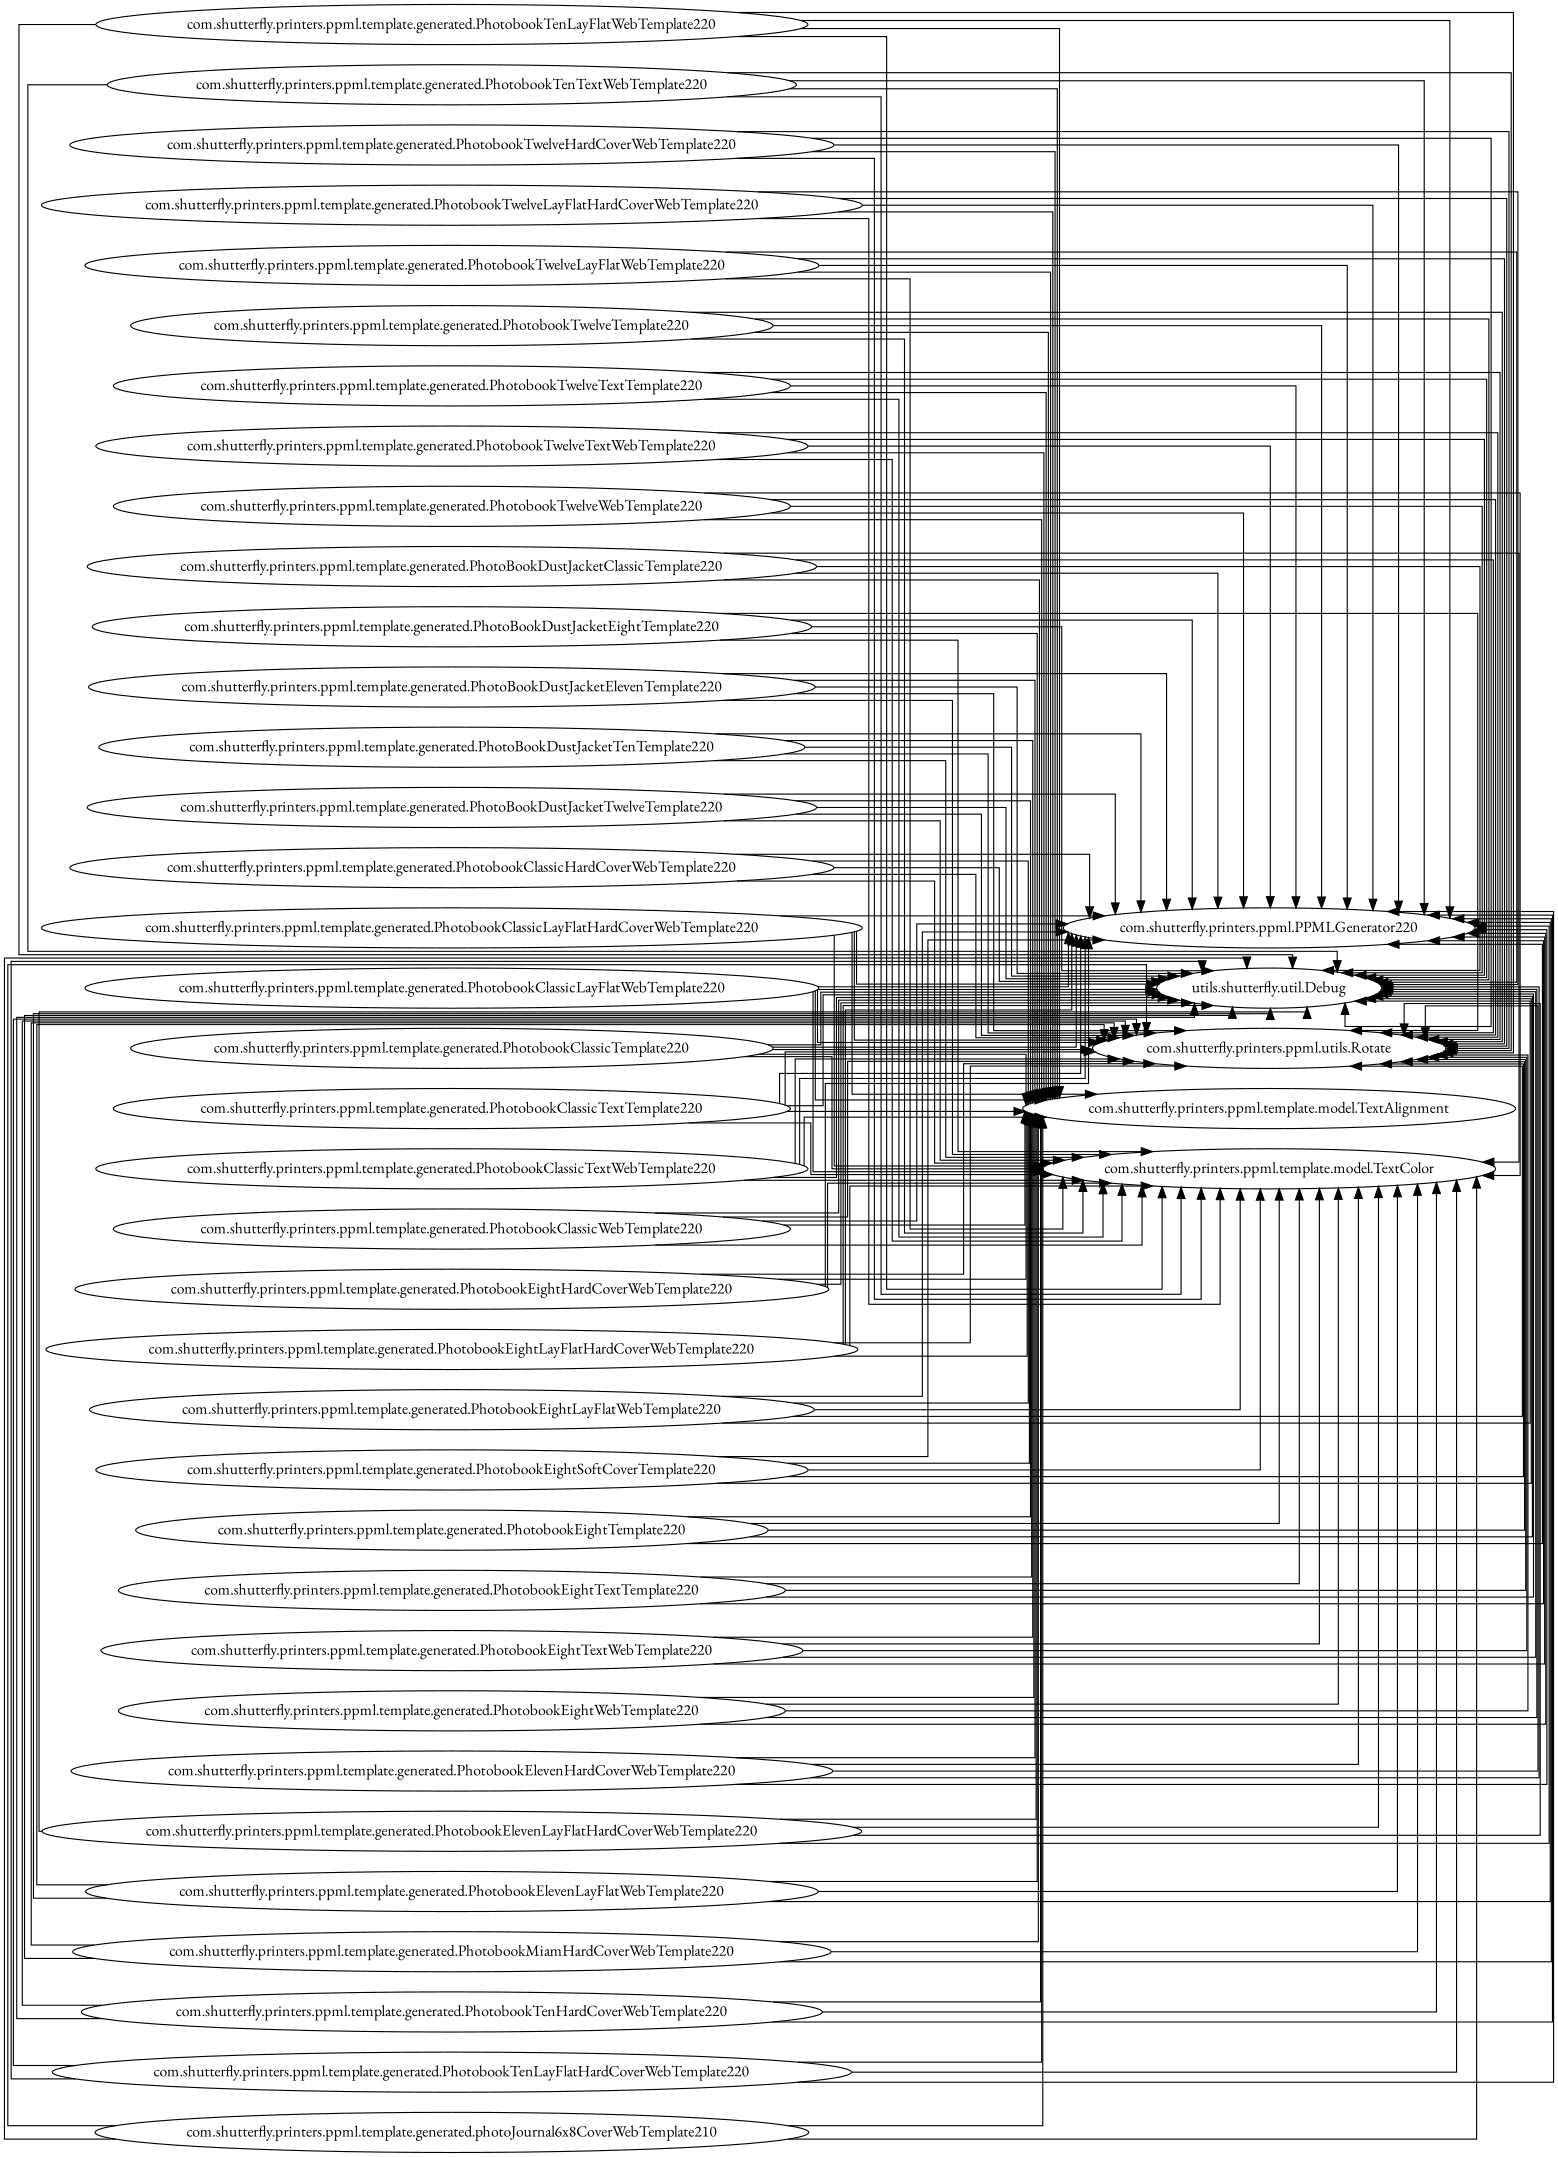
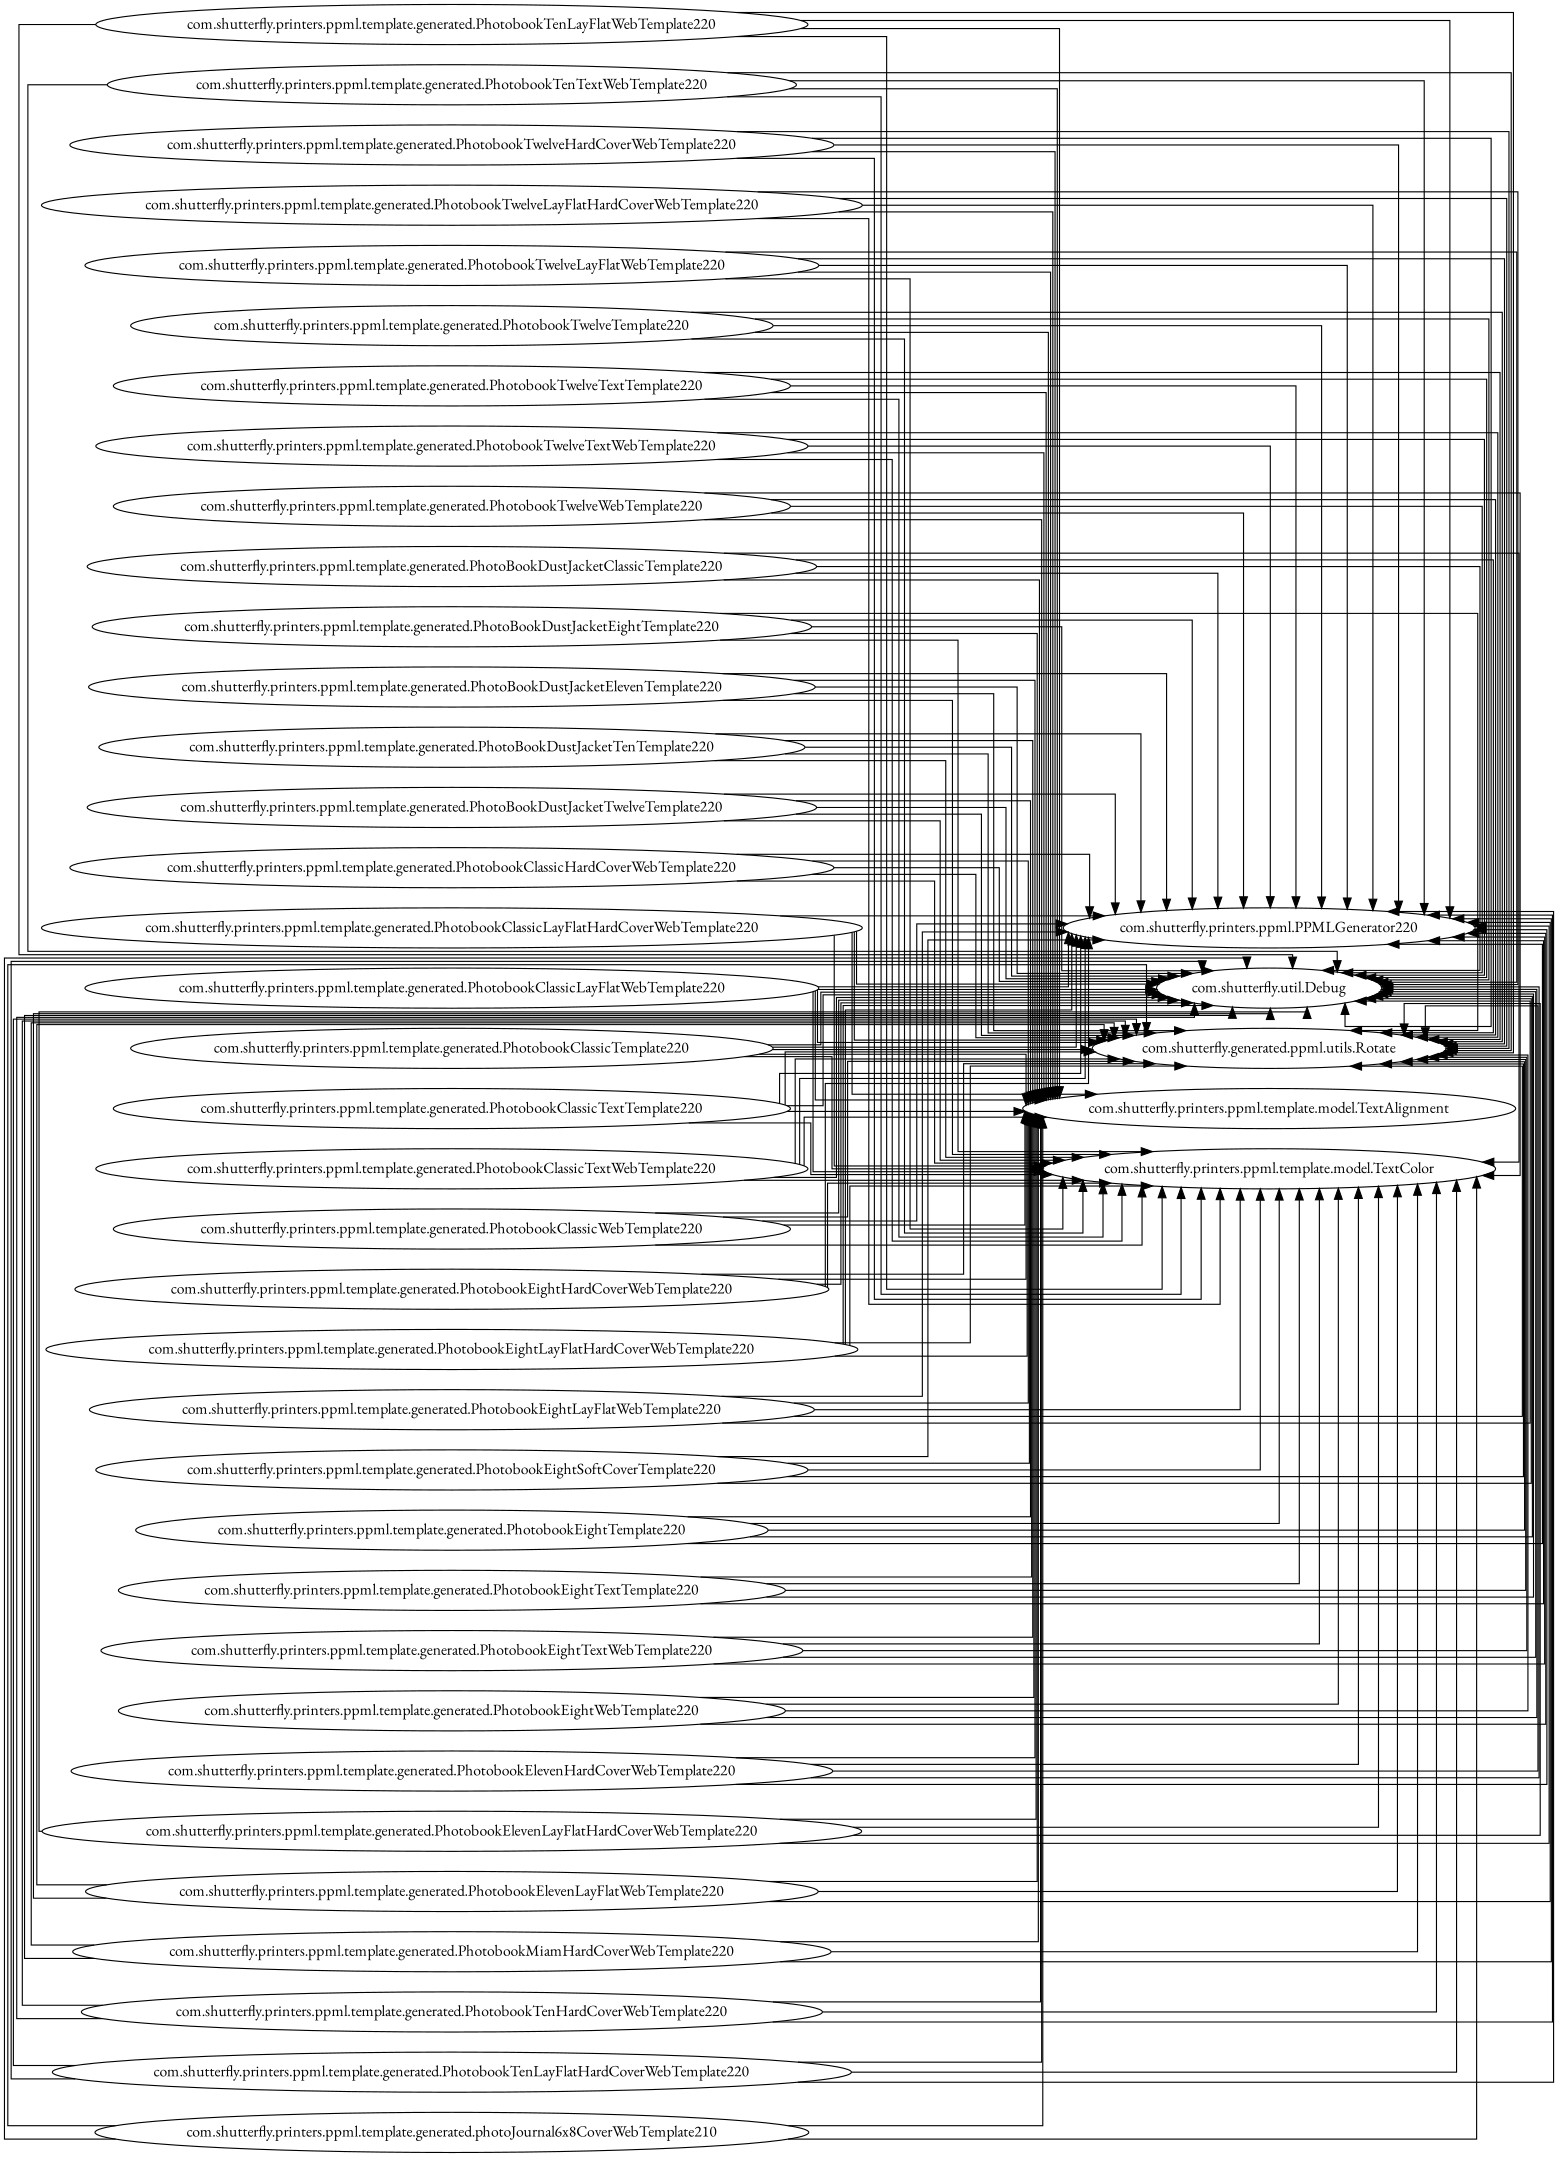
(1269, 988) -> (1269, 988)
(1269, 1048) -> (1269, 1048)
